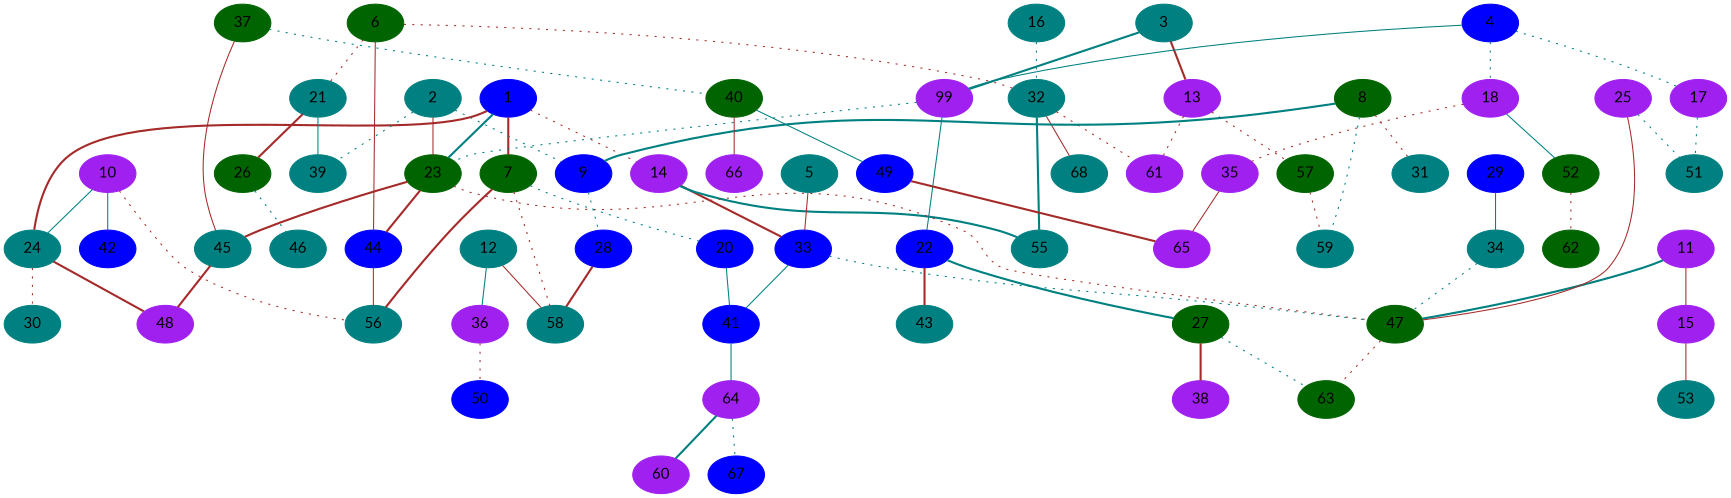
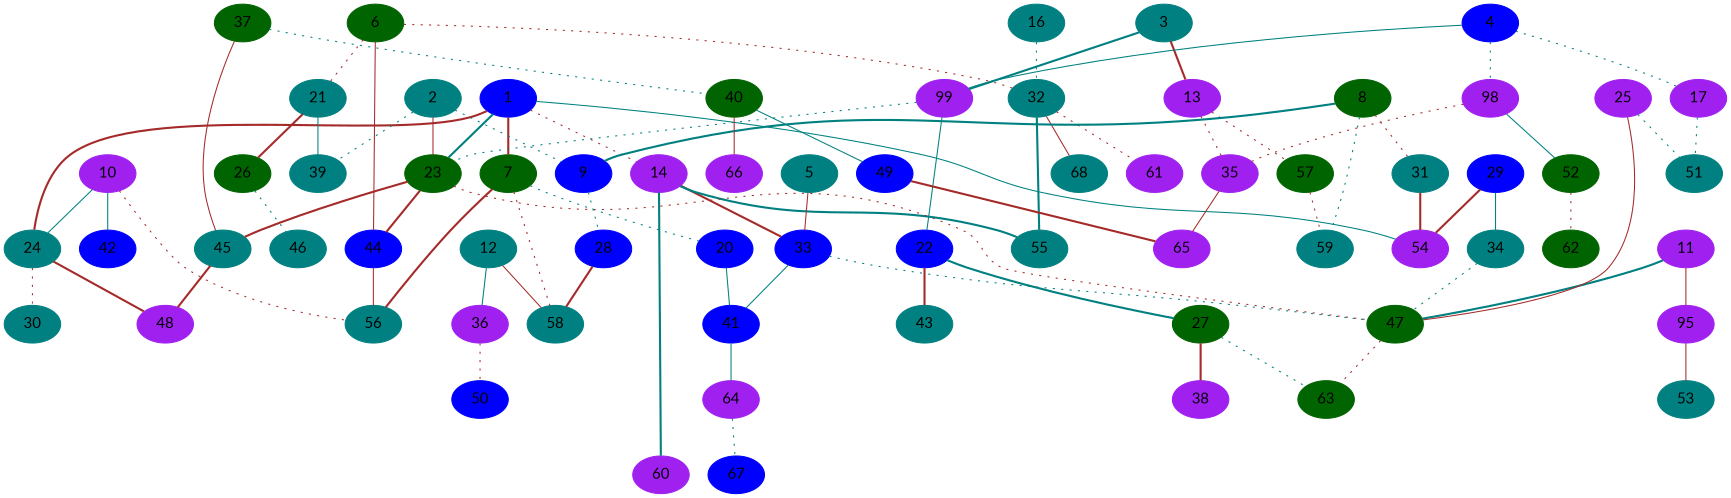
(1490, 98) -> (1490, 98)
(1173, 136) -> (1211, 136)
none -> (1420, 249)
(1686, 324) -> (1686, 324)
(696, 437) -> (660, 324)
